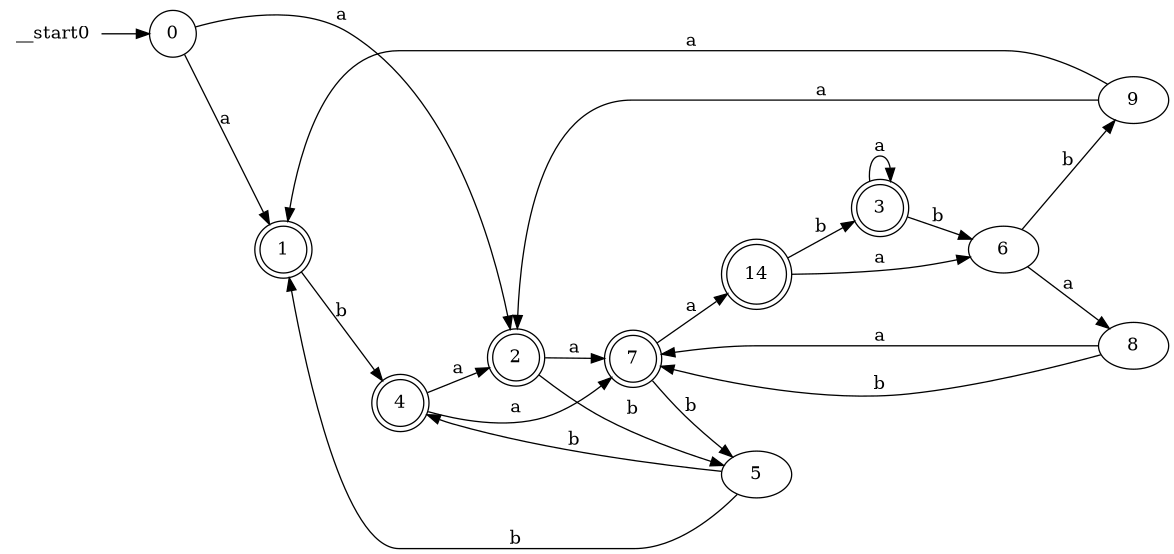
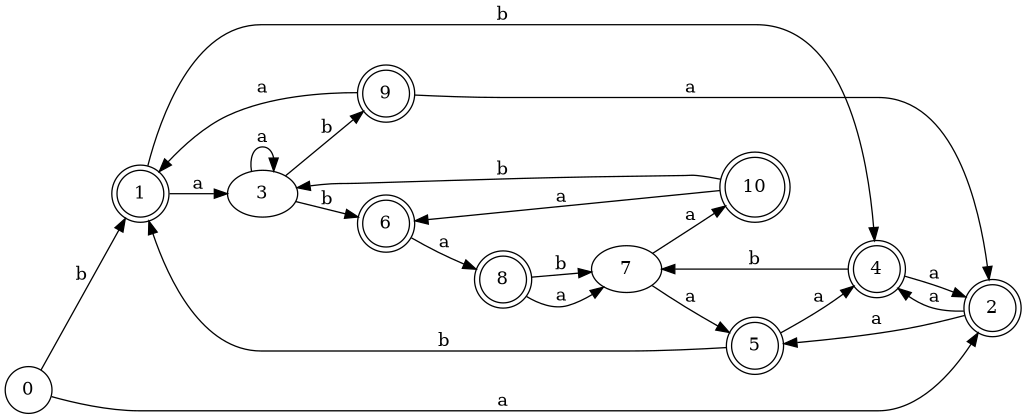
(53, 34) -> none
(1134, 100) -> (386, 94)
(226, 119) -> (82, 275)
(1064, 180) -> (319, 148)
none -> (192, 194)
(880, 208) -> (263, 194)
(1004, 250) -> (386, 224)
(757, 274) -> (755, 187)
(1134, 346) -> (503, 279)
(568, 358) -> (935, 309)
(633, 359) -> (627, 269)
(692, 406) -> (691, 297)
(516, 408) -> (755, 259)
(633, 409) -> (877, 319)
(575, 440) -> (819, 297)
(757, 474) -> (755, 346)
